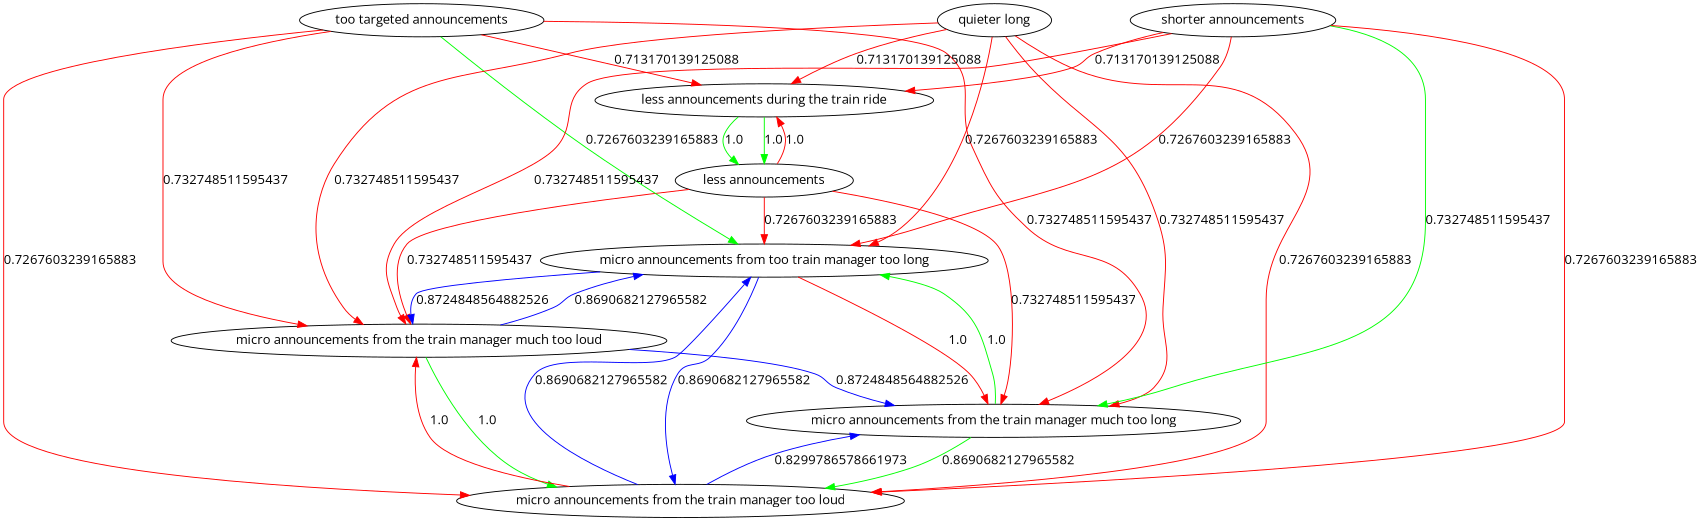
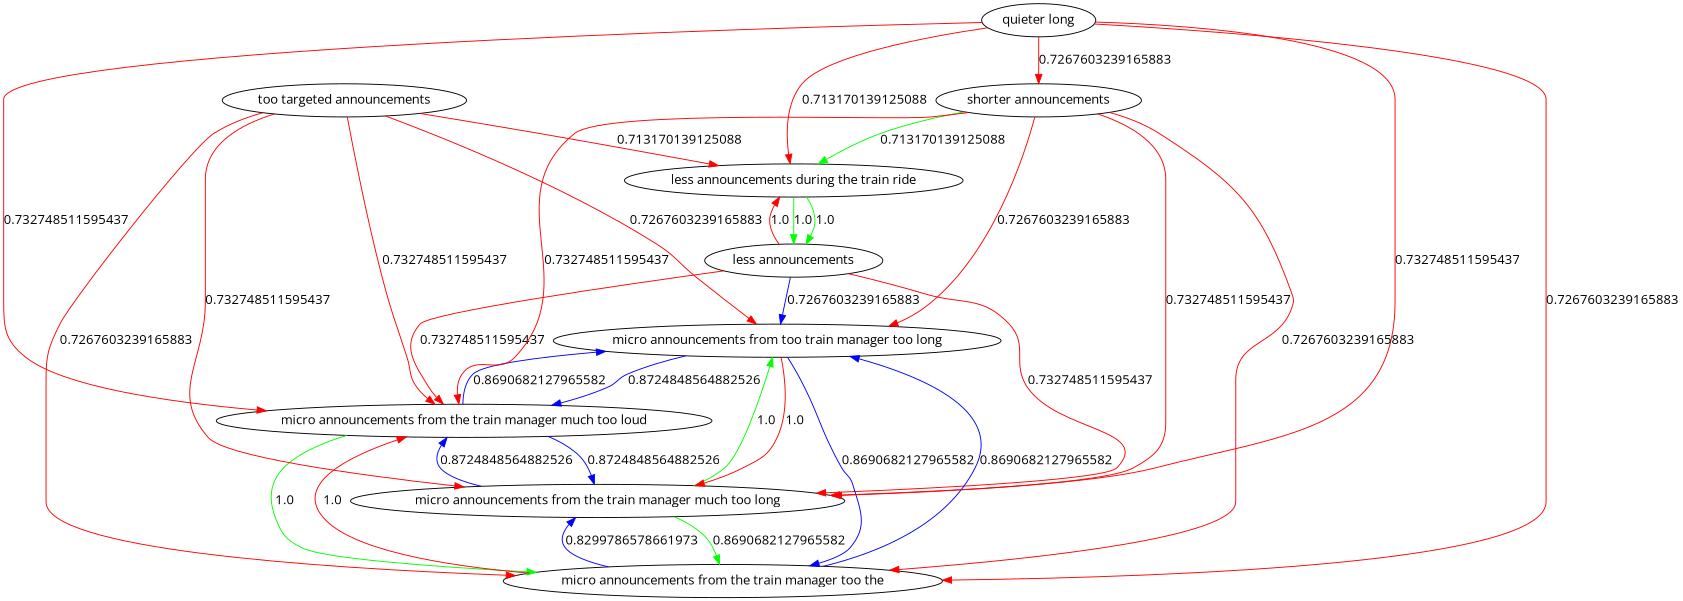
(1049, 74) -> (893, 129)
(581, 144) -> (578, 200)
(957, 153) -> (1039, 56)
(764, 216) -> (786, 296)
(1407, 292) -> (1165, 428)
none -> (448, 474)
(680, 501) -> (723, 581)
